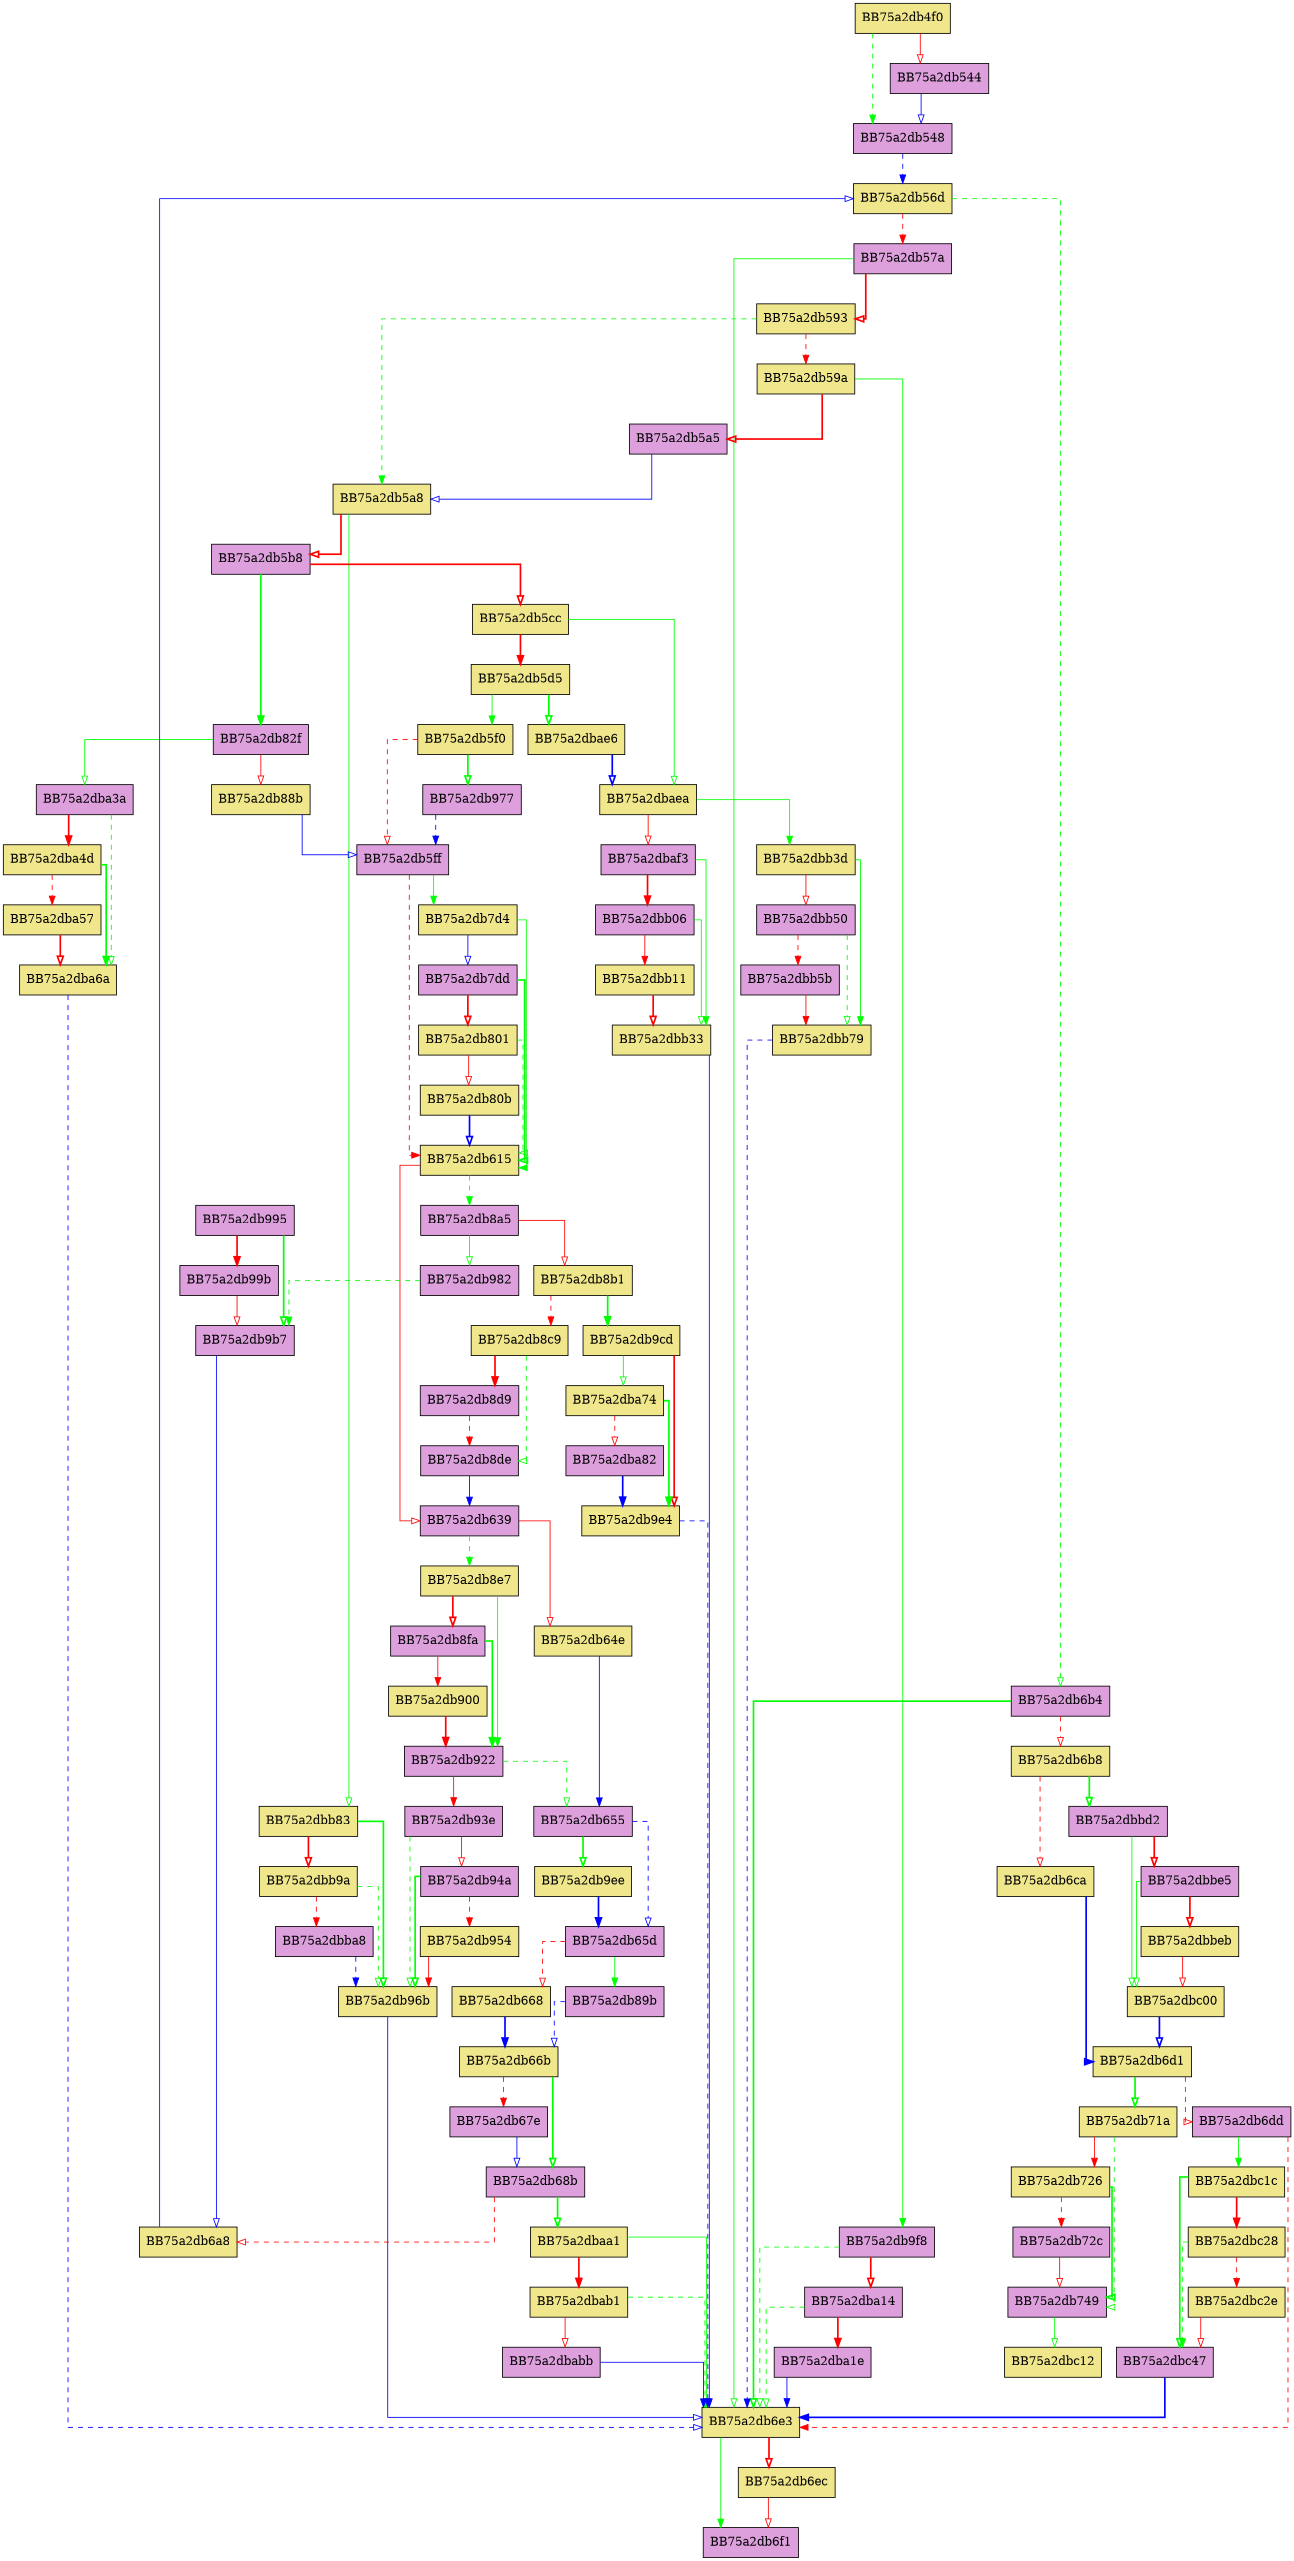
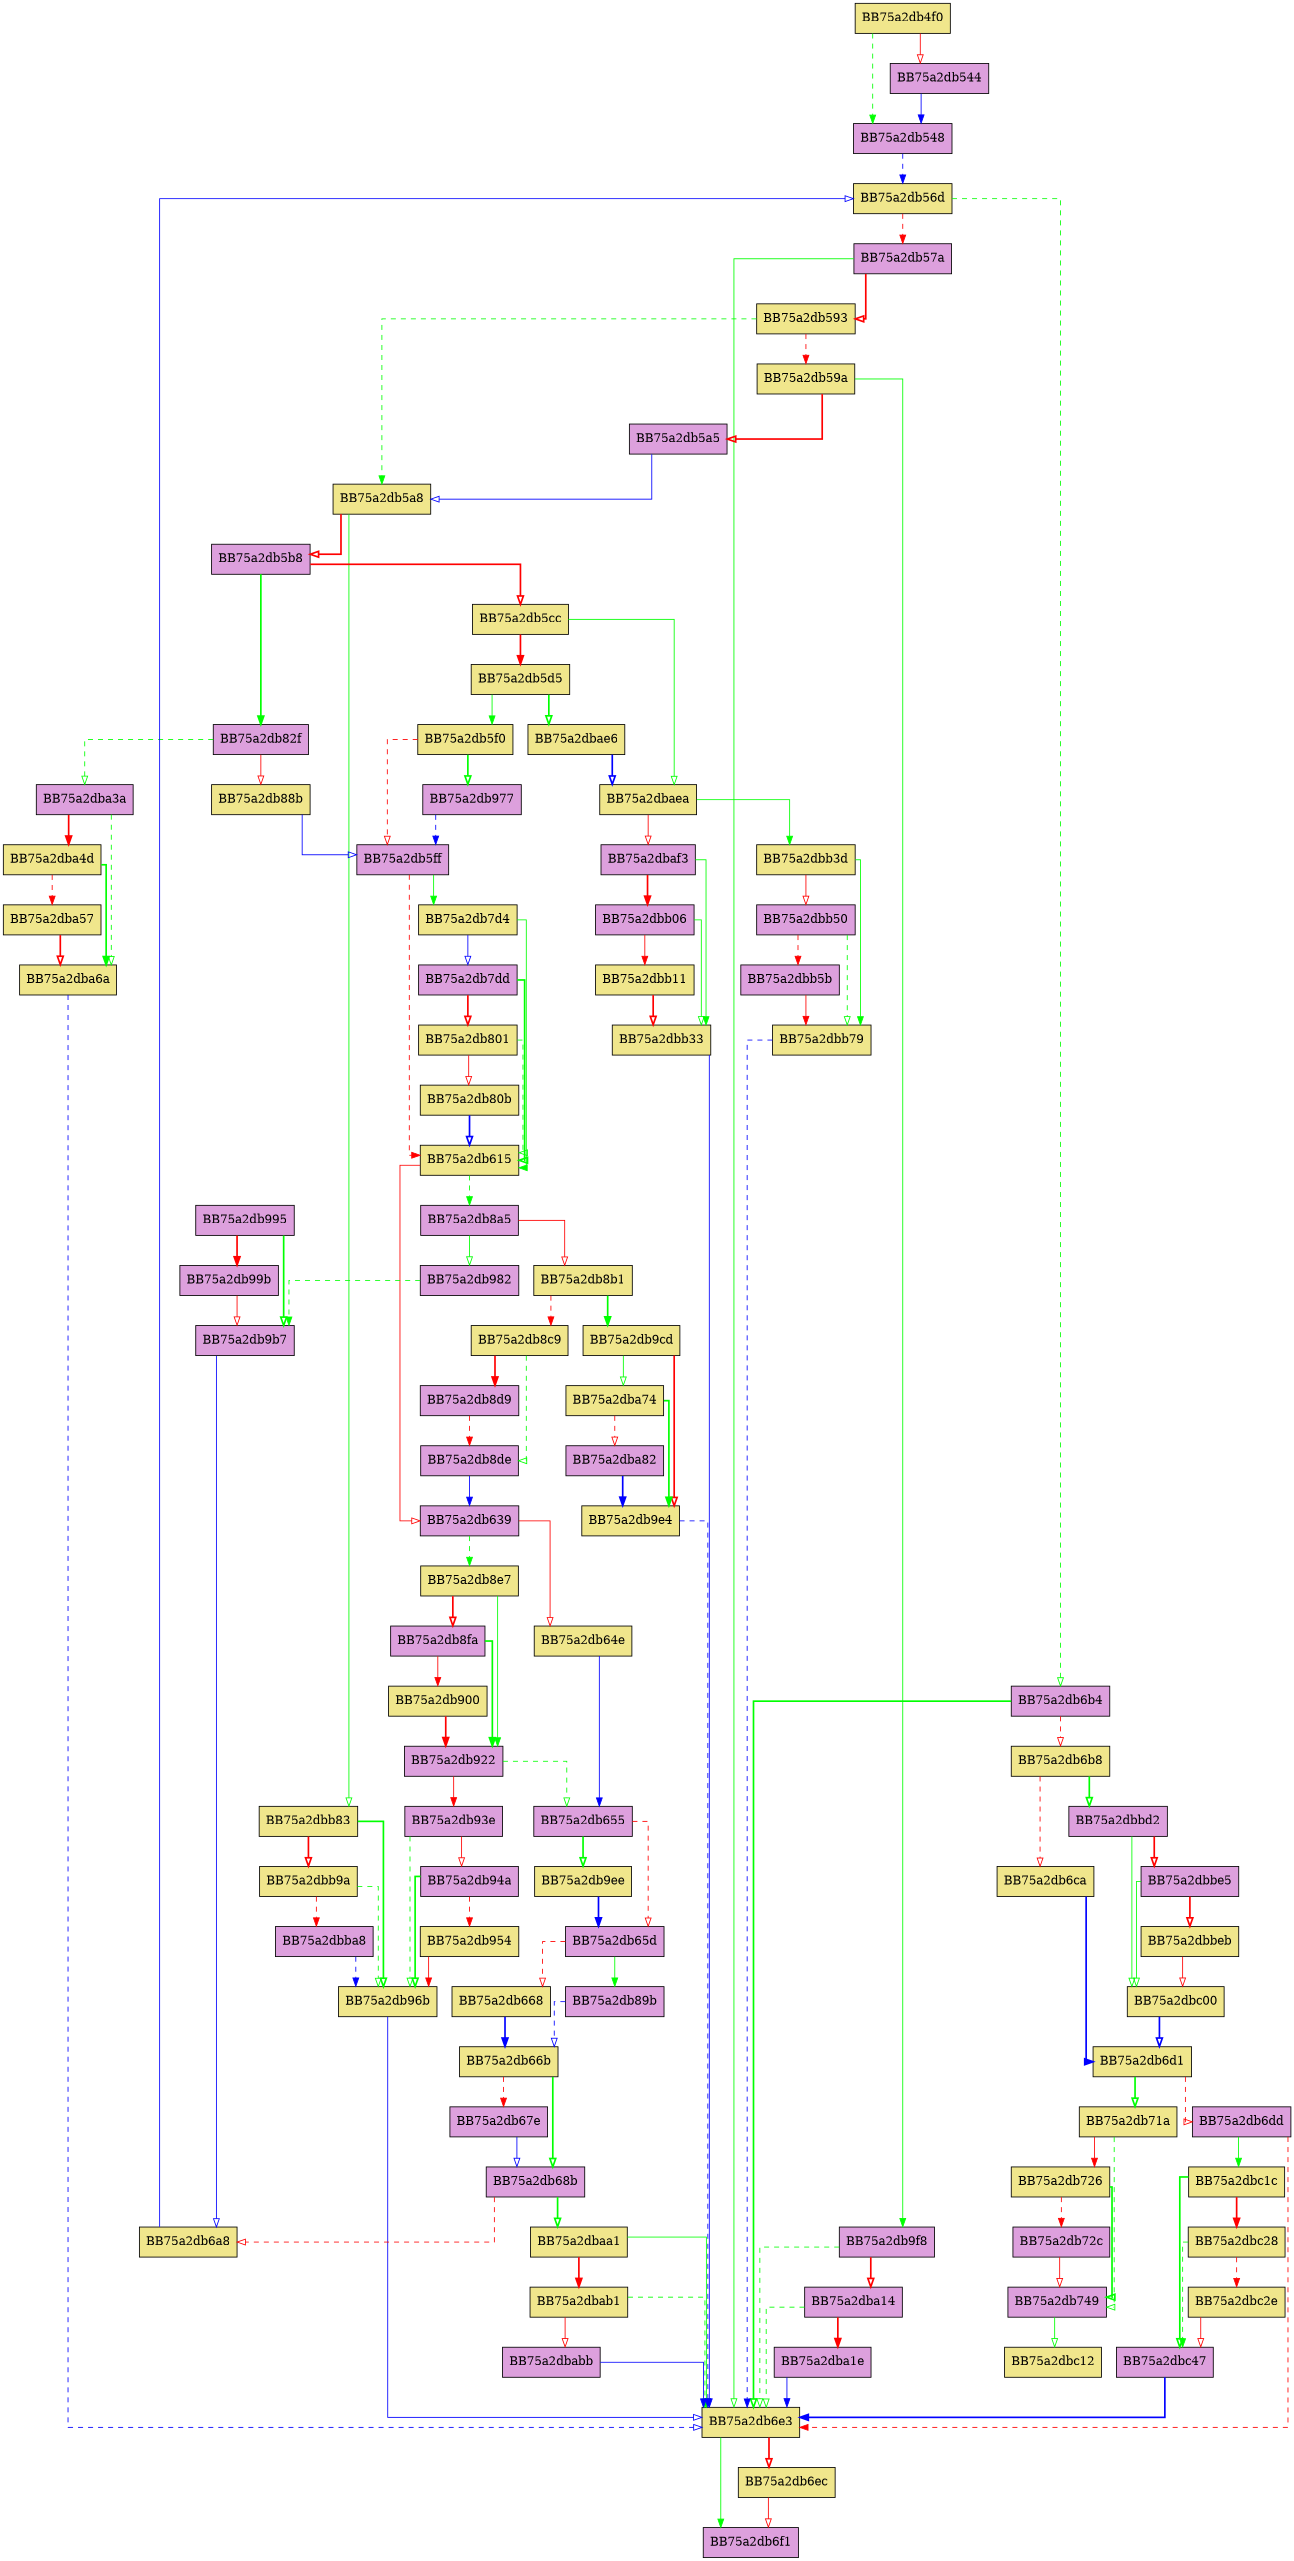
(921, 104) -> (921, 104)
(131, 740) -> (131, 740)
(648, 1862) -> (648, 1862)
